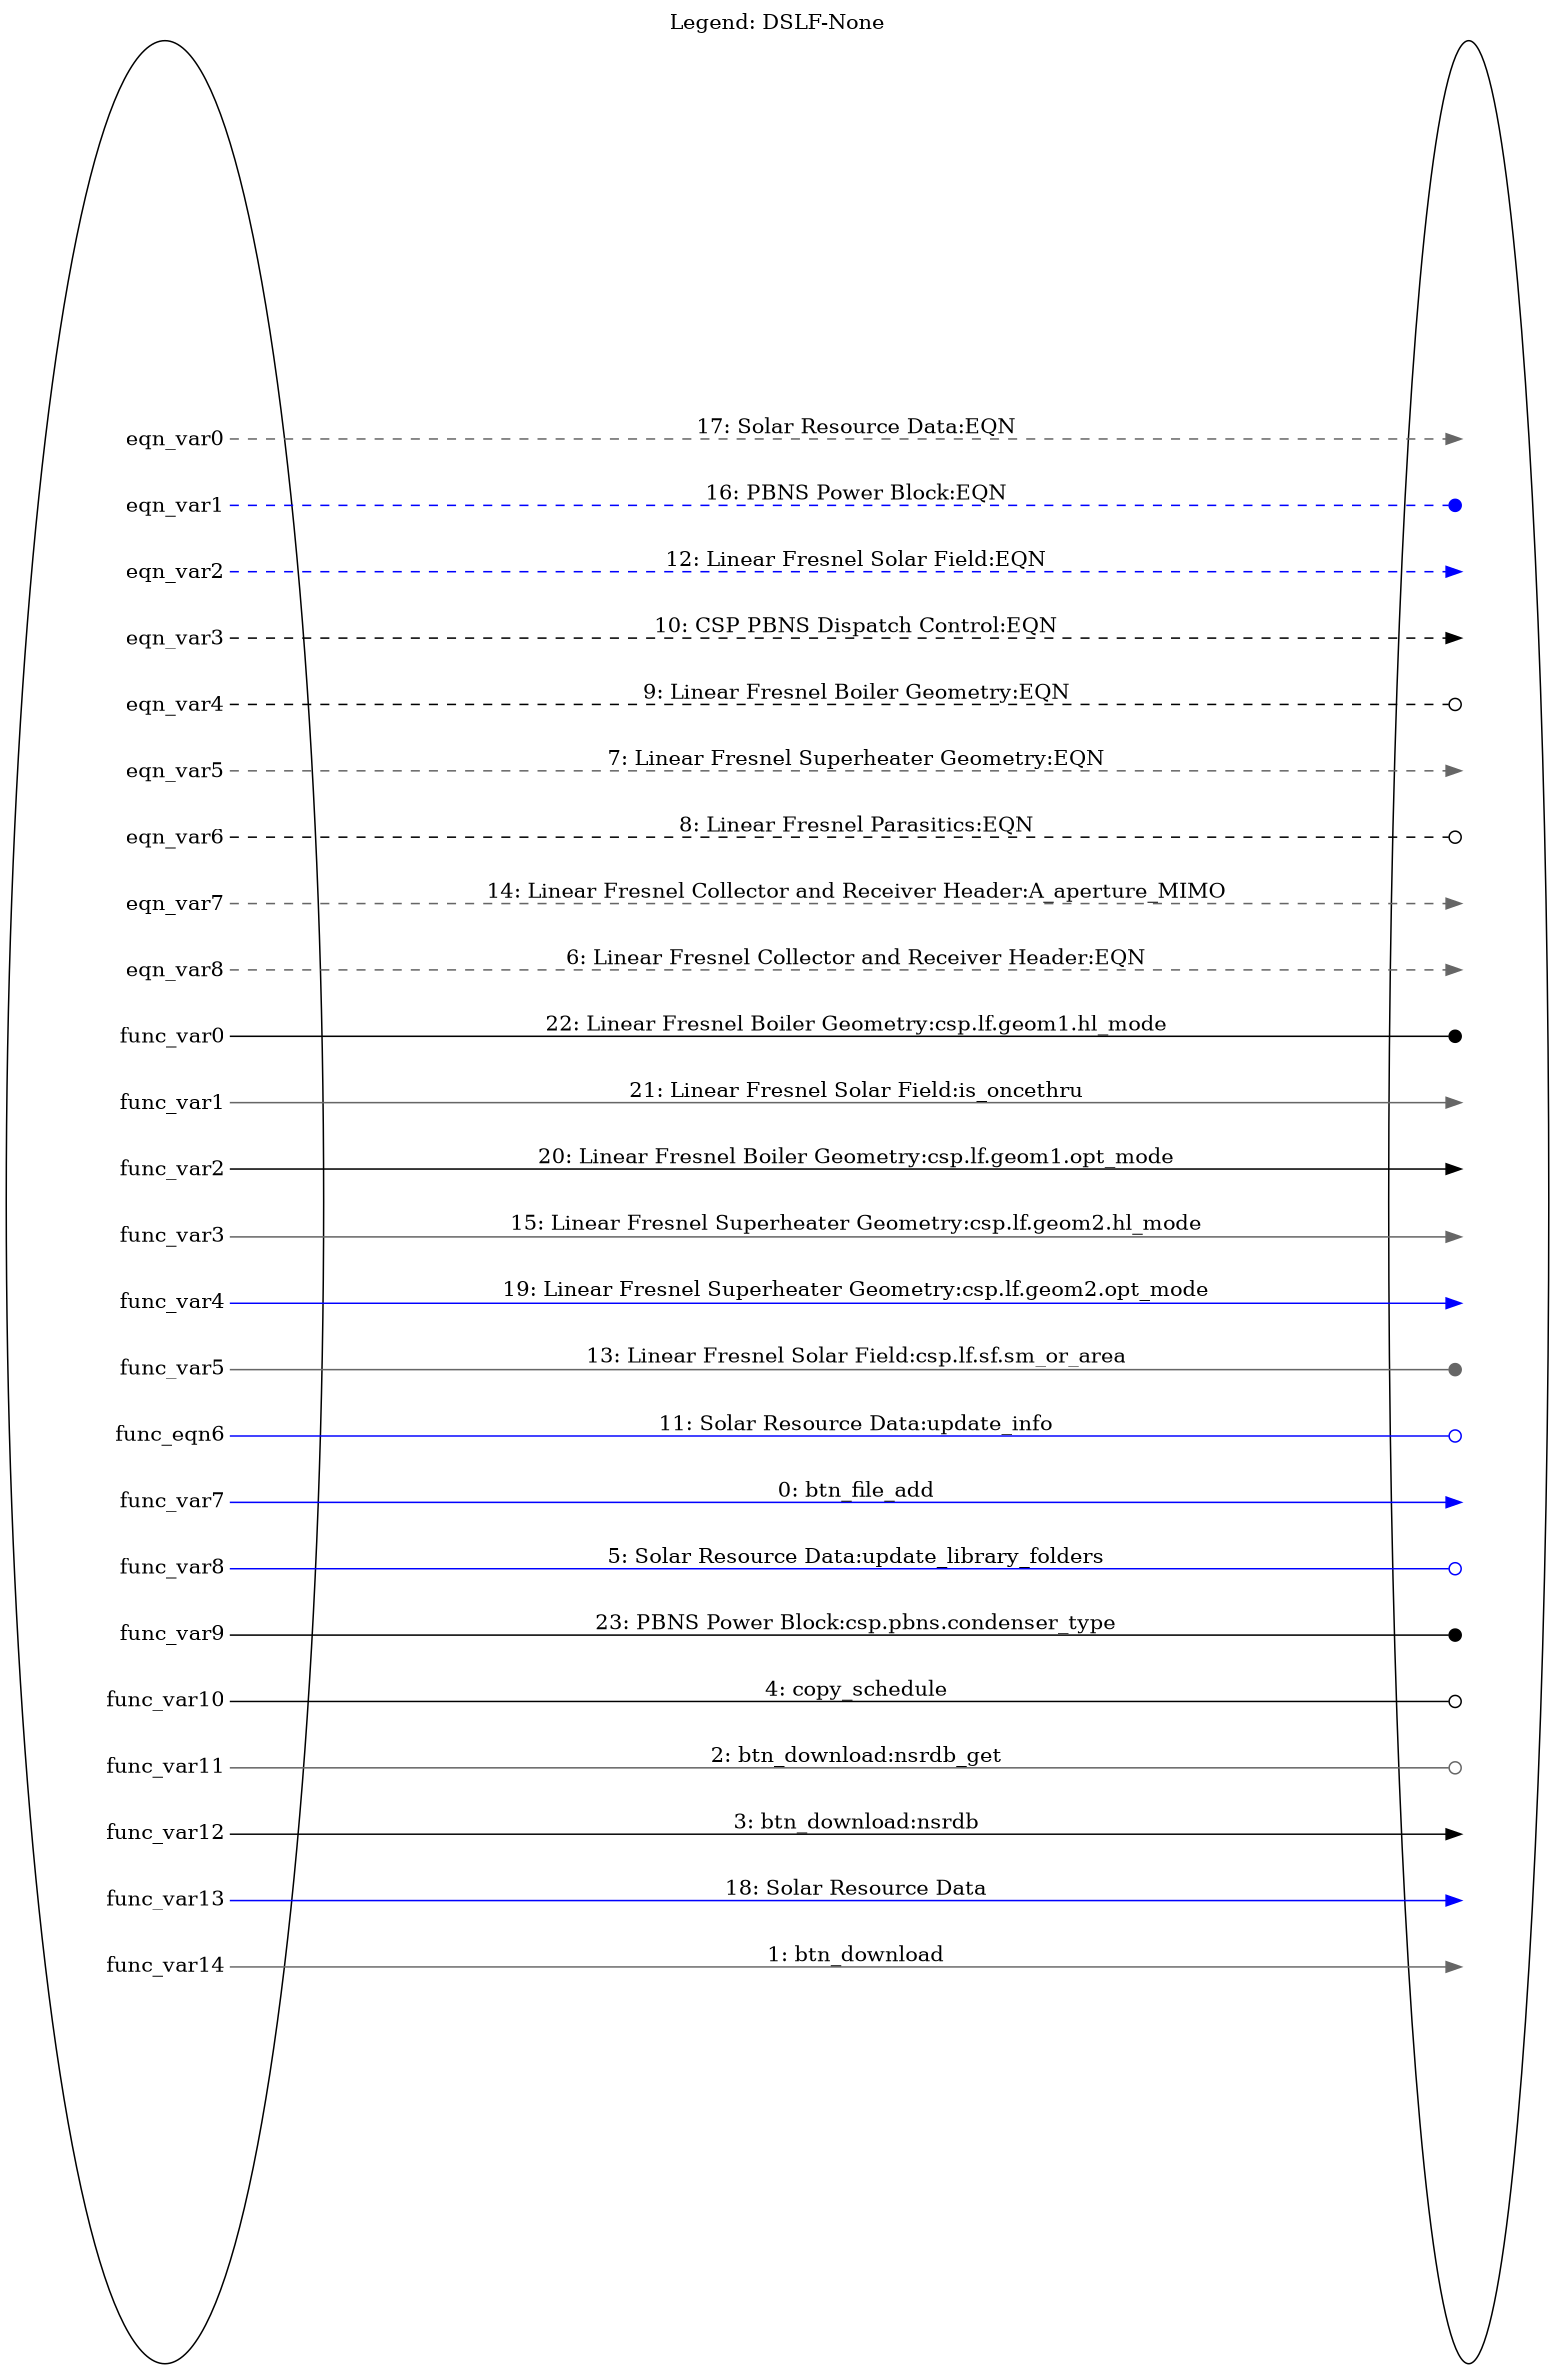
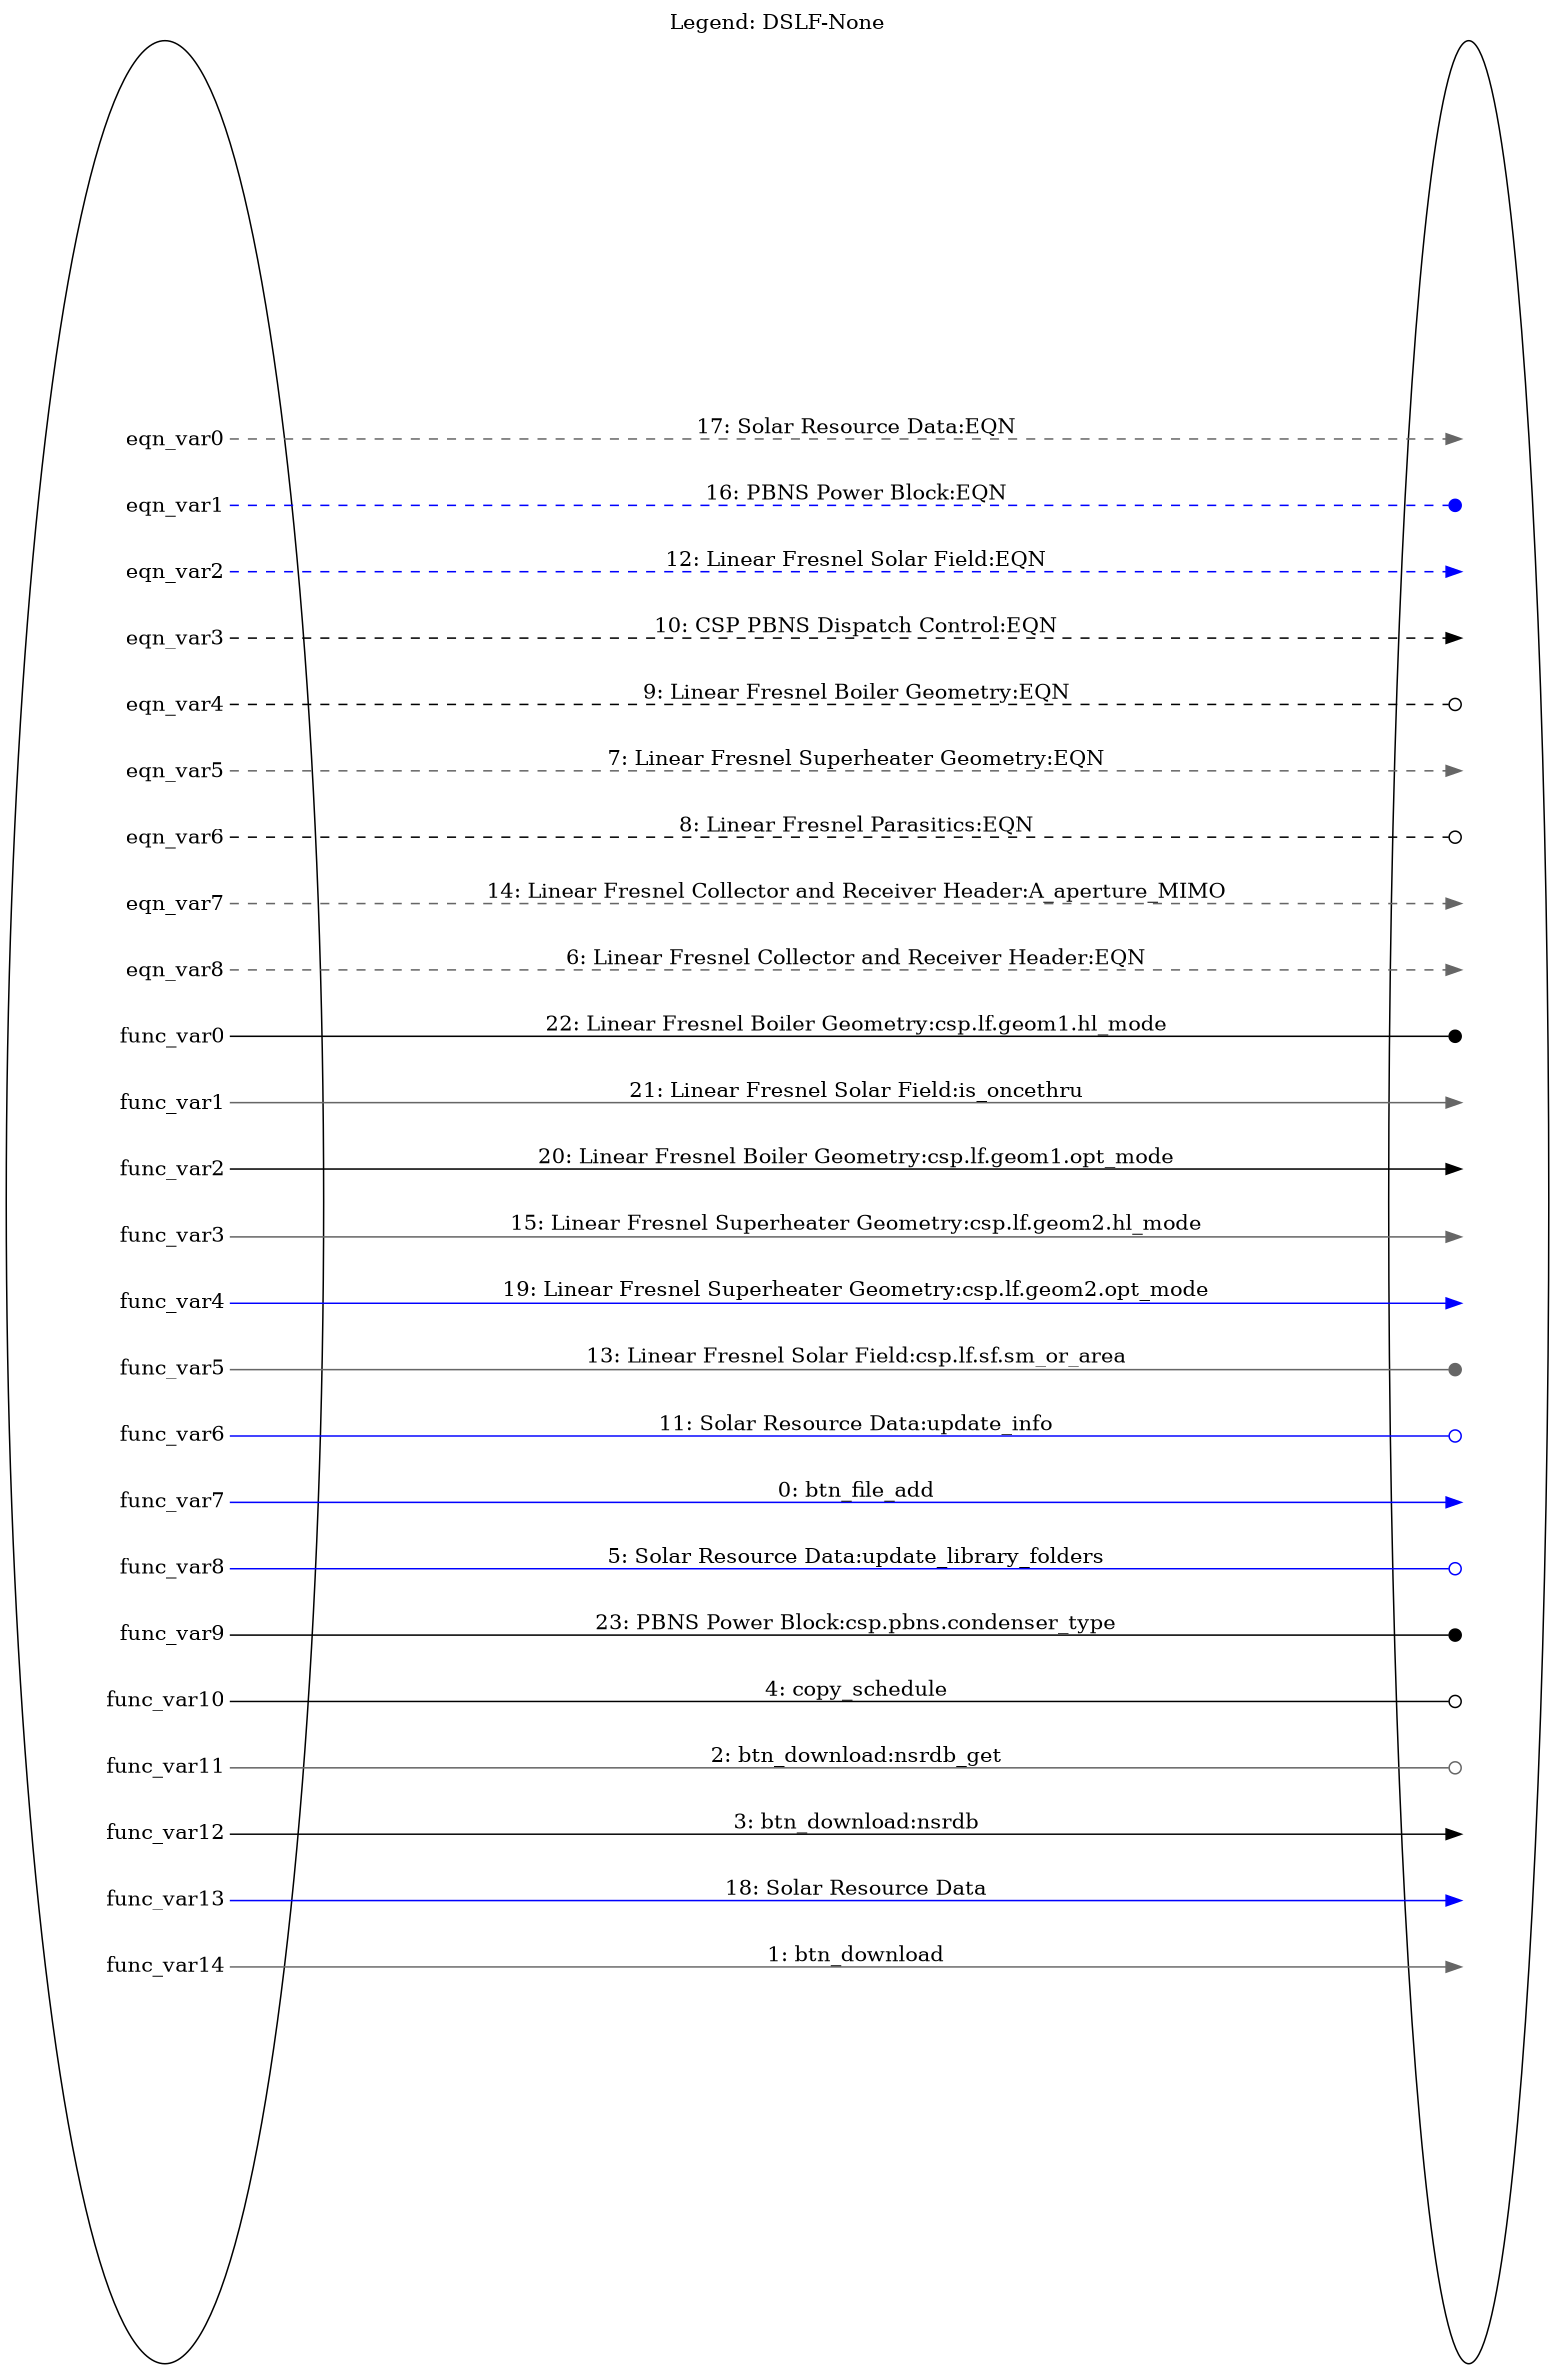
(170, 1435) -> (172, 1435)
